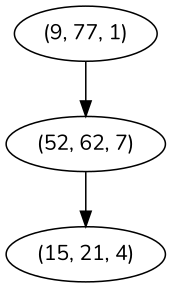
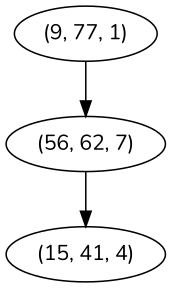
(86, 144) -> (86, 144)
(86, 254) -> (86, 254)
